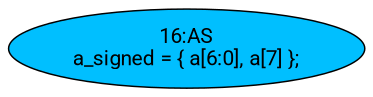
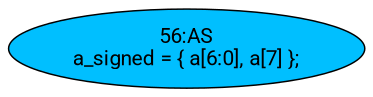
(187, 49) -> (187, 49)
